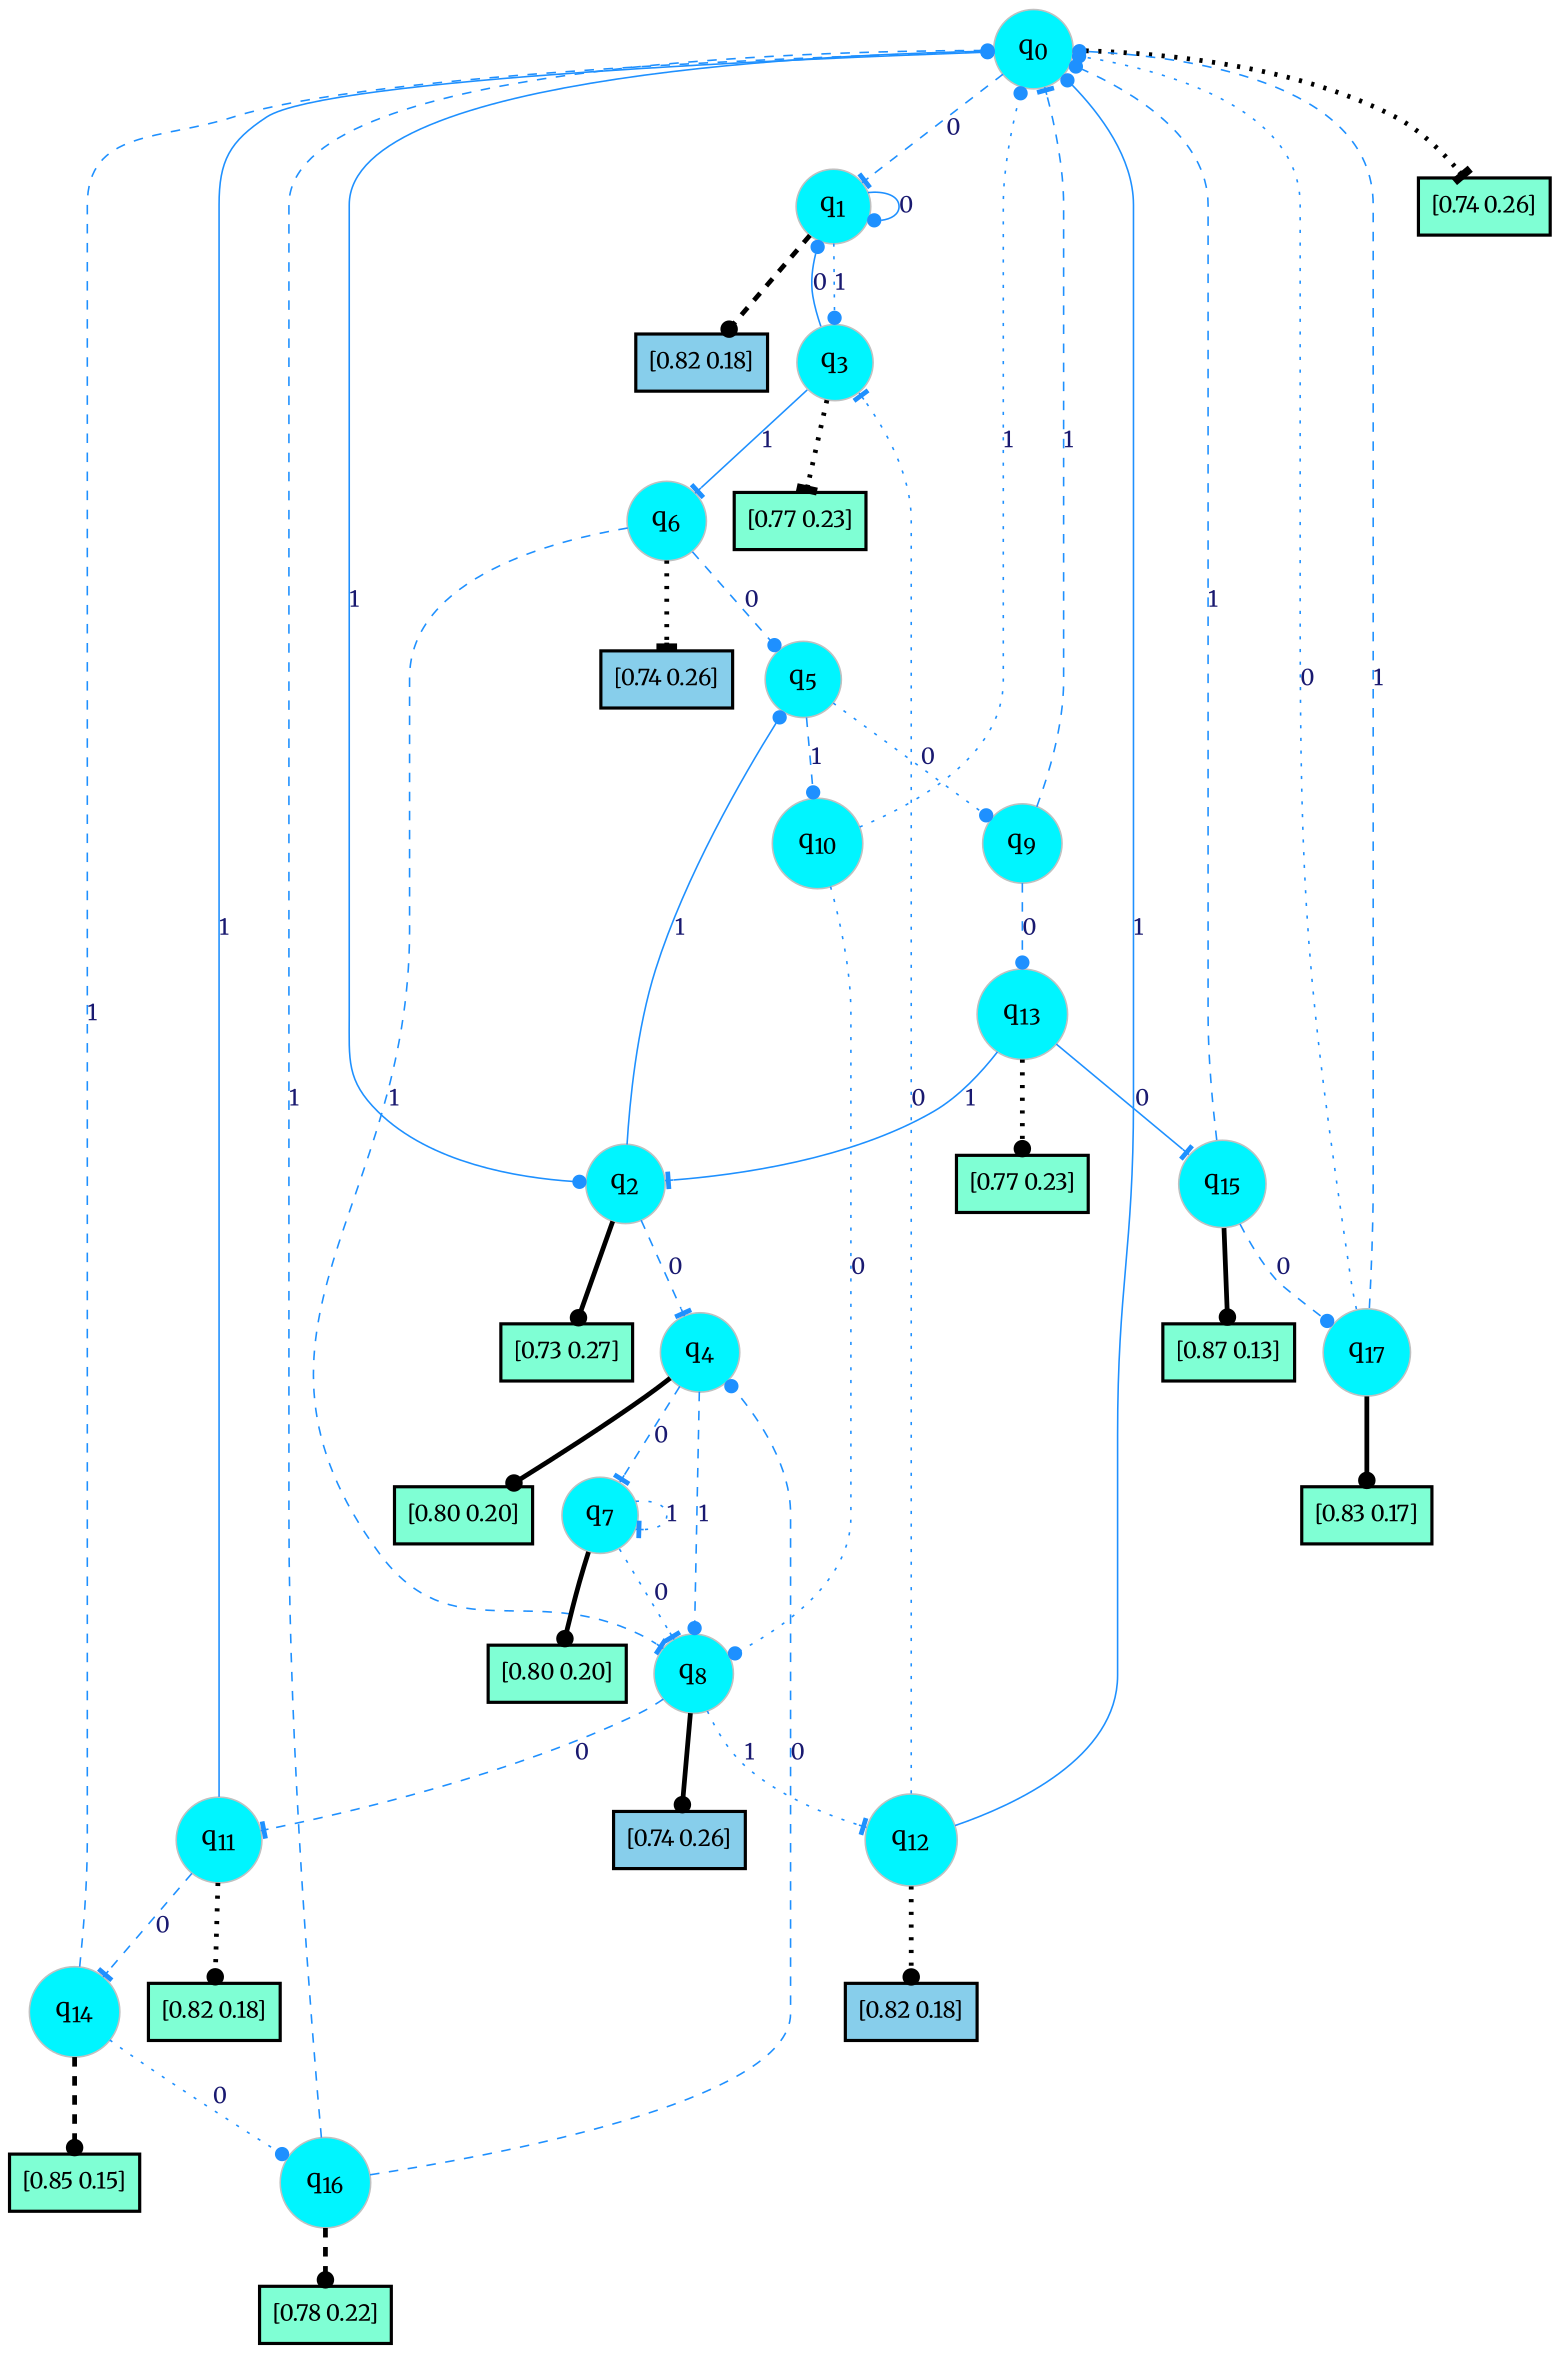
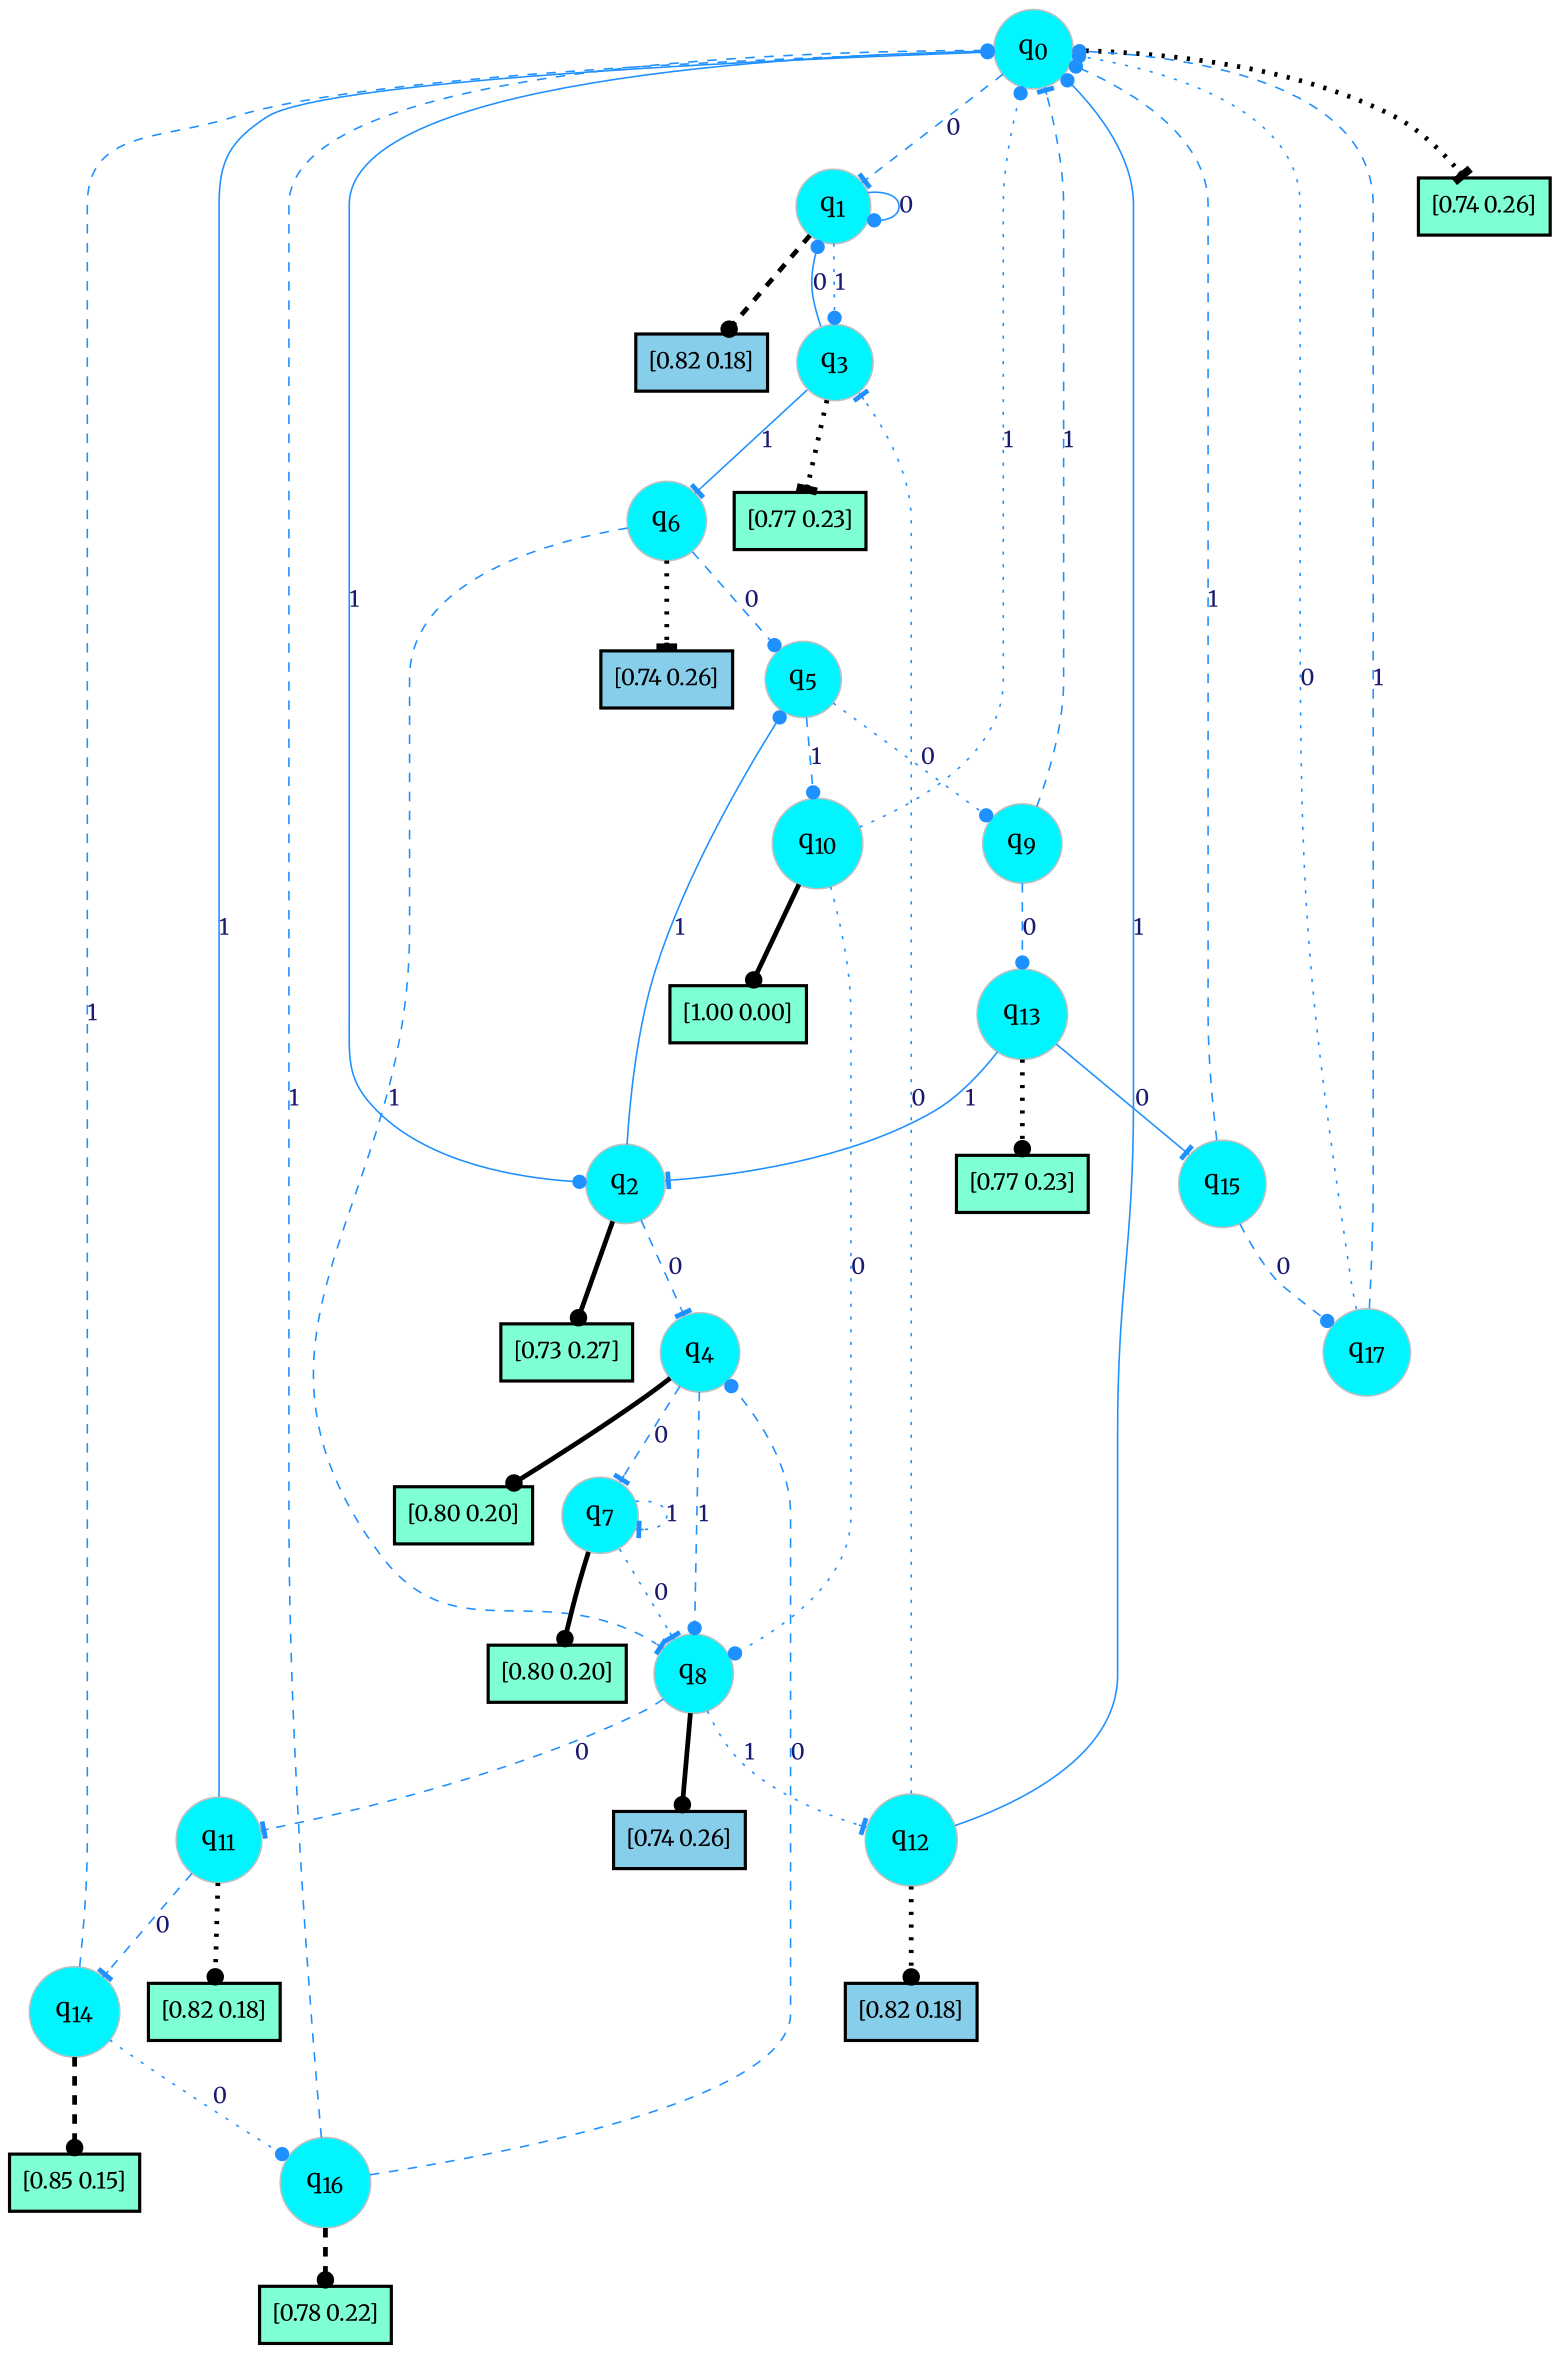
none -> (738, 1014)
(1229, 1352) -> none
(1367, 1515) -> none
